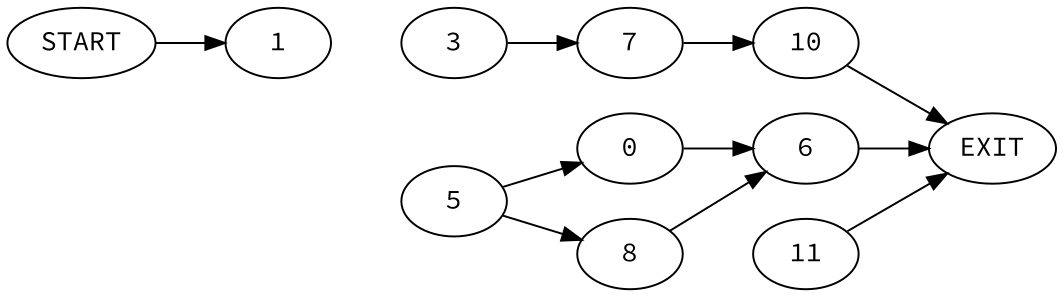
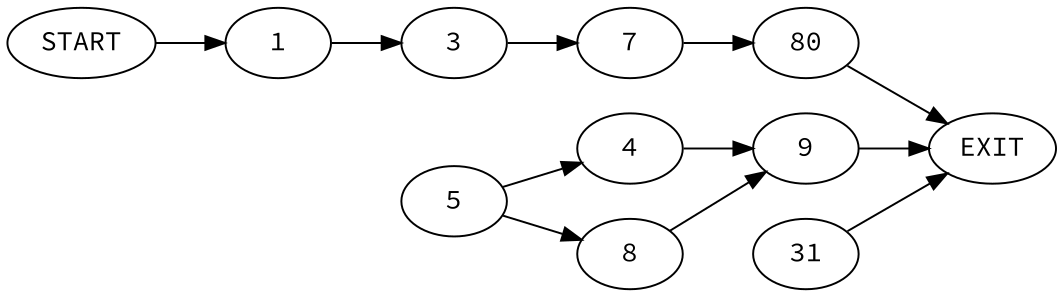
none -> (357, 43)
(806, 43) -> (806, 43)
(630, 149) -> (630, 149)
(806, 149) -> (806, 149)
(806, 254) -> (806, 254)
